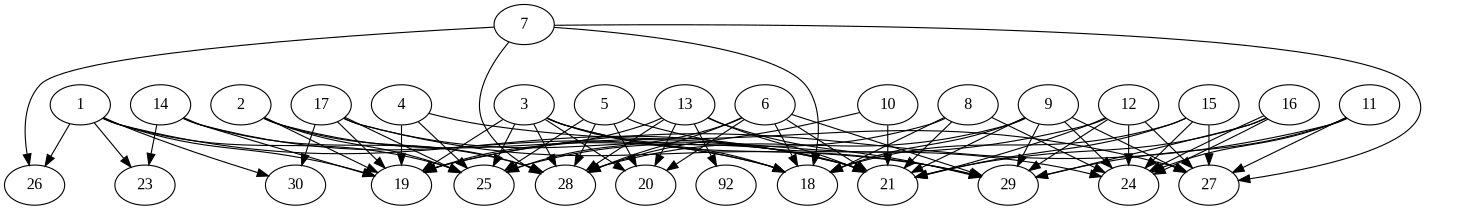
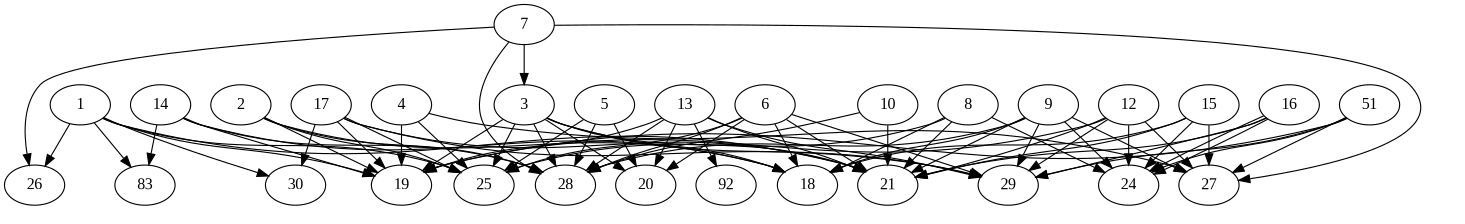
(719, 49) -> (524, 59)
(1370, 105) -> (1370, 105)
(858, 152) -> none
(145, 185) -> (145, 185)
